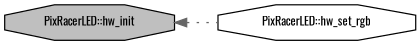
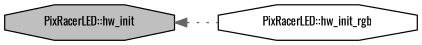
(317, 23) -> (318, 23)
